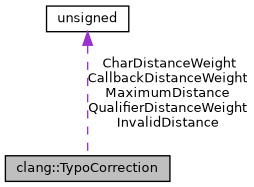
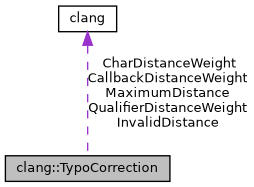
(88, 19) -> (88, 19)
